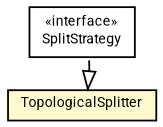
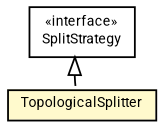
(89, 64) -> (75, 82)
